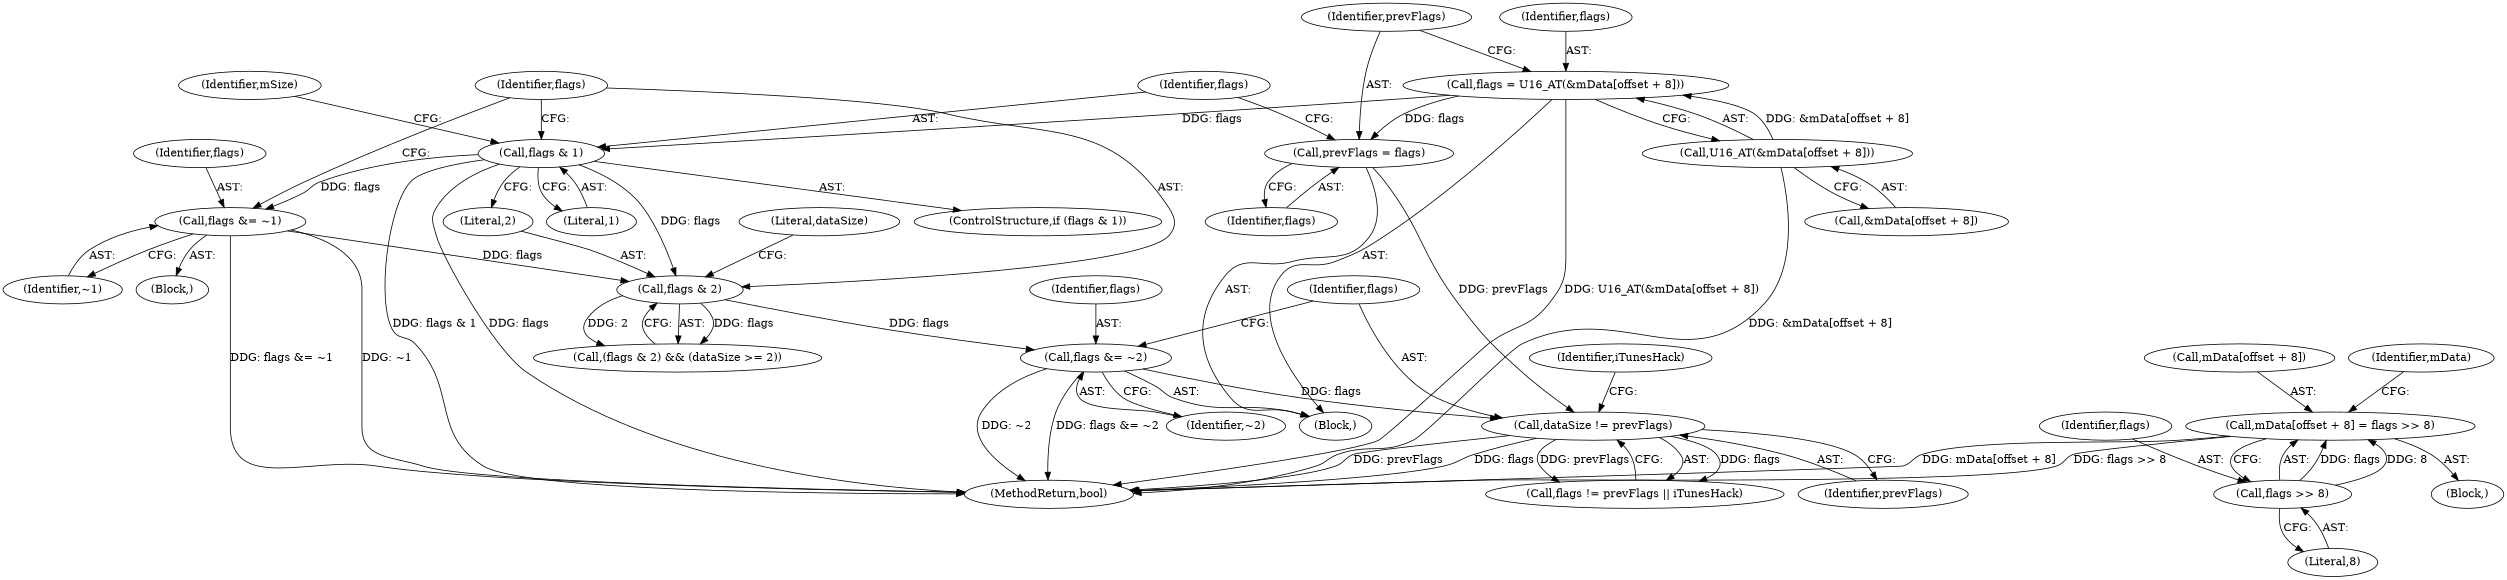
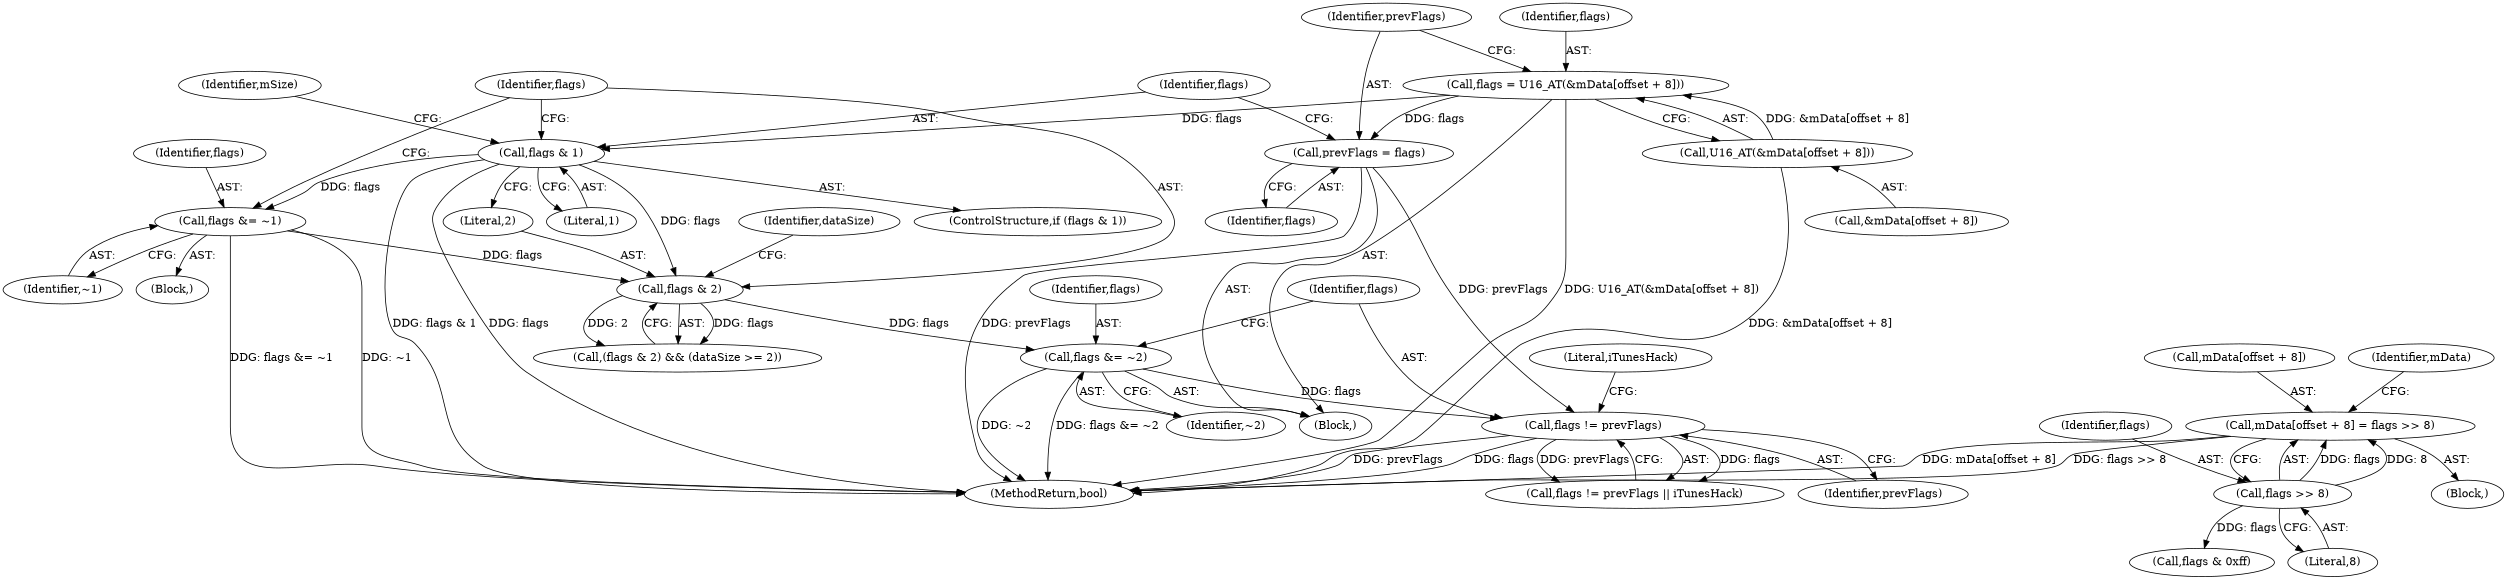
(1826, 189) -> none
(819, 222) -> (819, 222)
none -> (1102, 264)
(1621, 358) -> (1621, 358)
(1593, 426) -> (1593, 426)
none -> (2202, 562)
